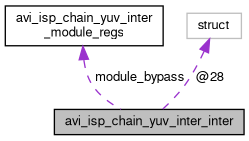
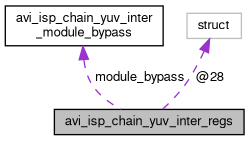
(84, 26) -> (84, 26)
(149, 122) -> (149, 122)
